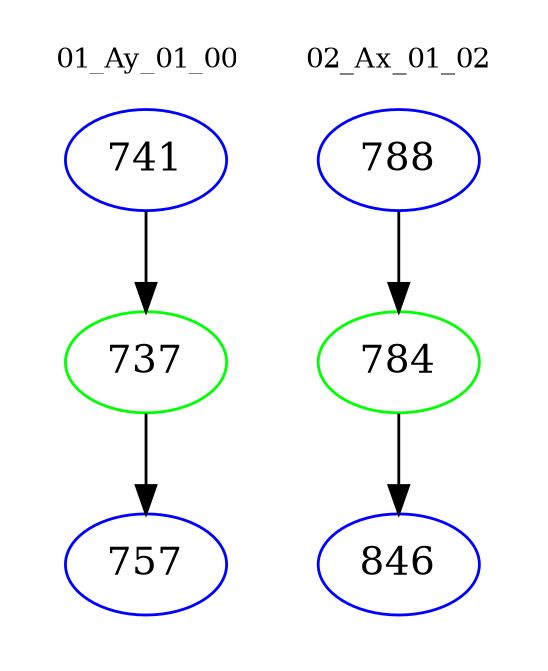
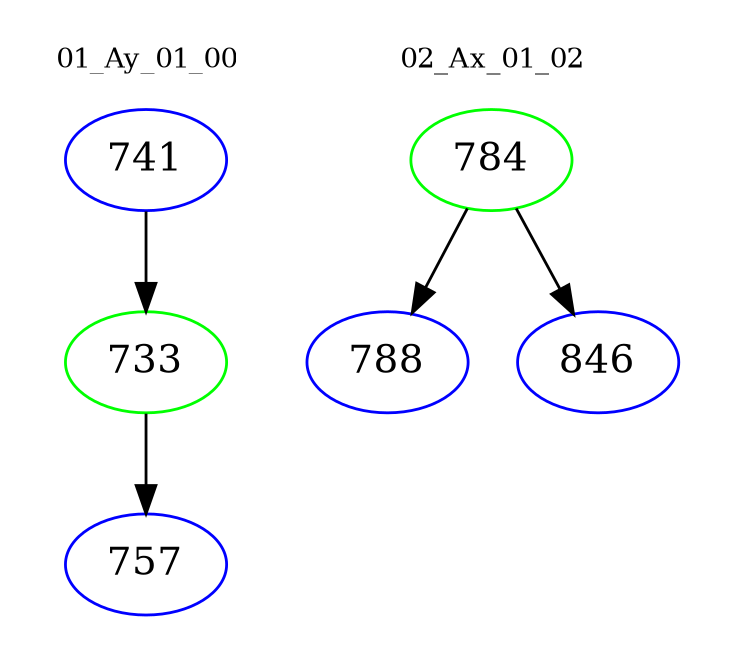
(399, 247) -> (446, 248)
(146, 362) -> (146, 362)
